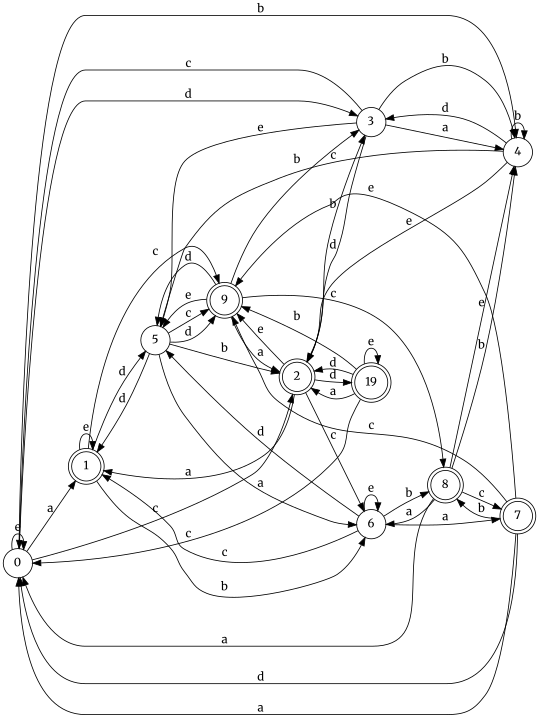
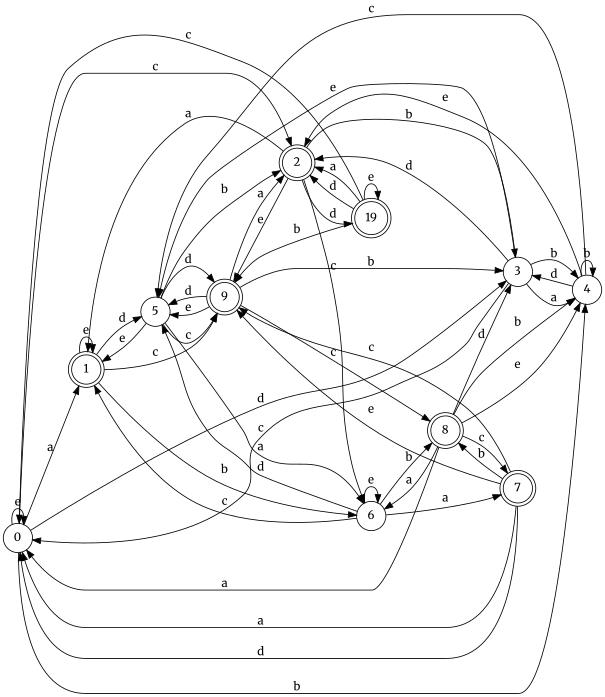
none -> (480, 353)
(122, 399) -> (122, 339)
